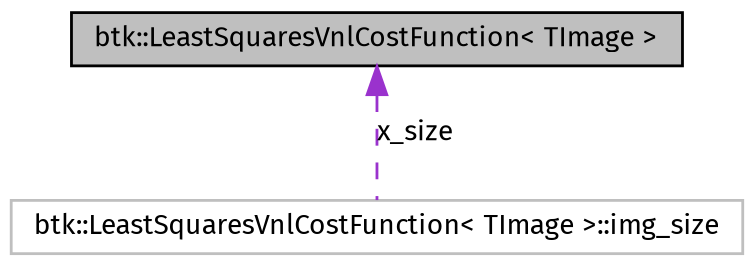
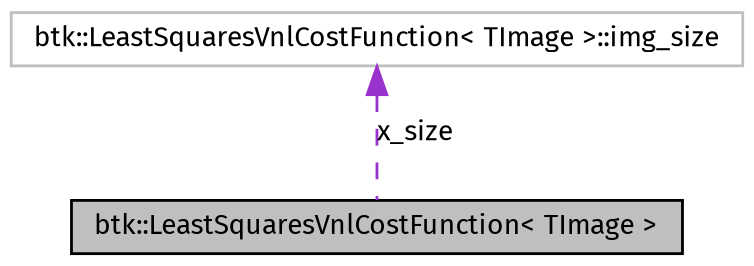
(377, 148) -> (377, 148)
